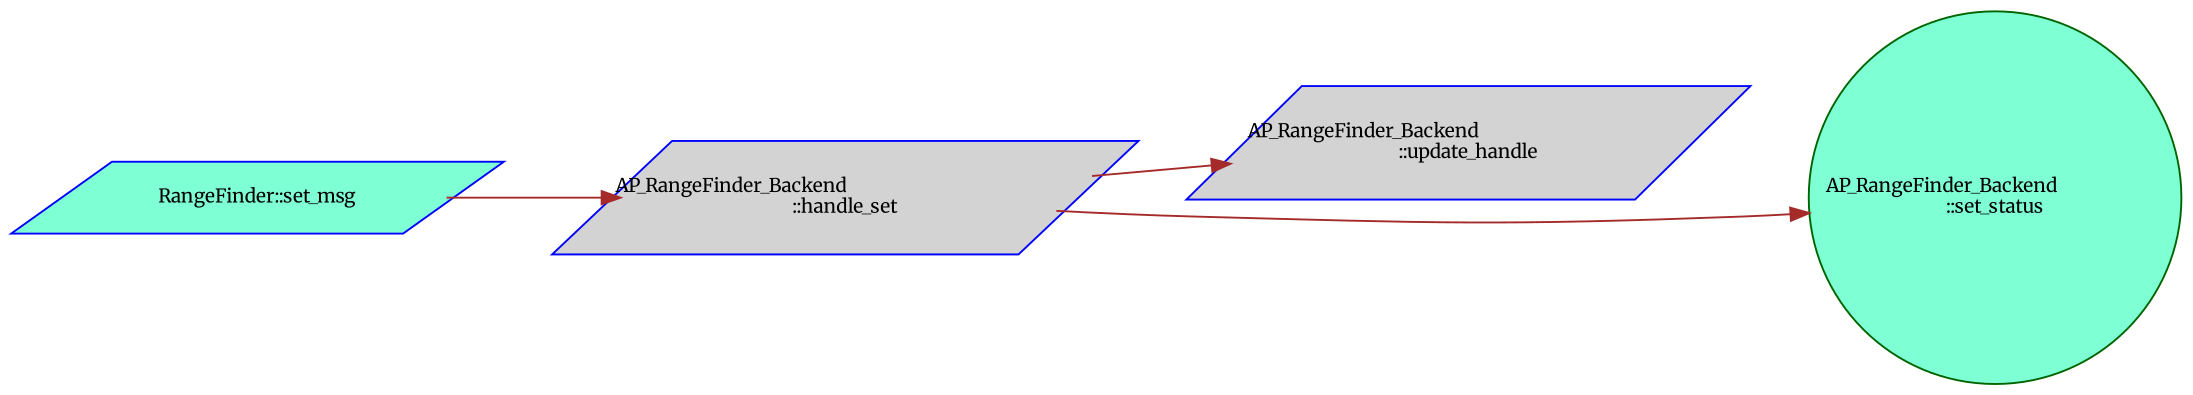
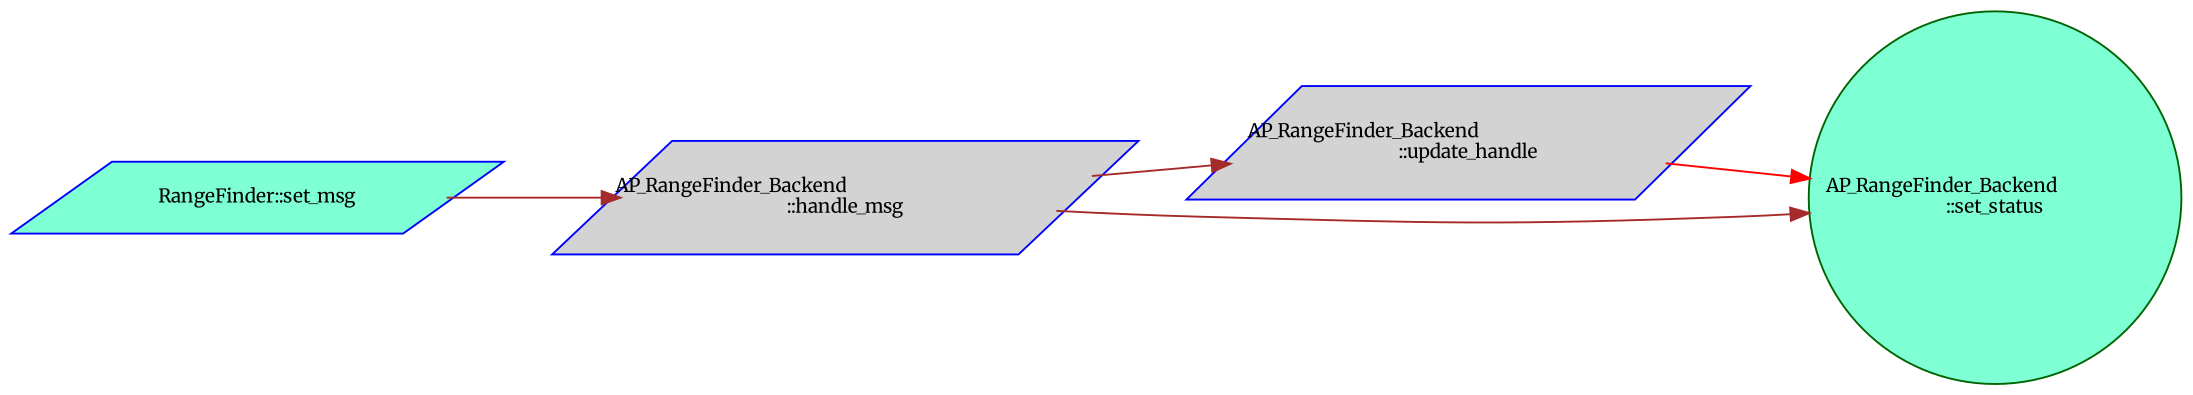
none -> (1728, 170)
(845, 198) -> (845, 198)
